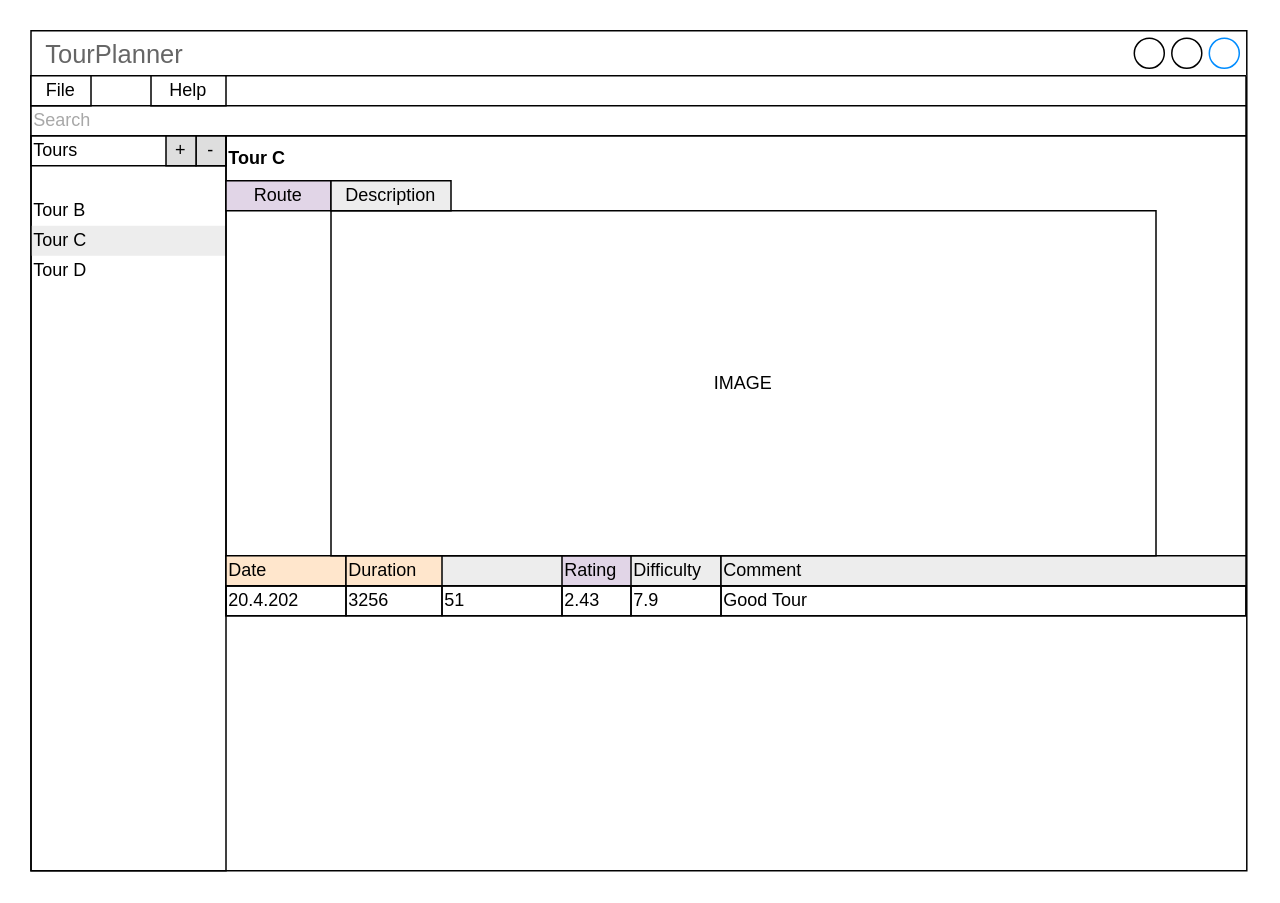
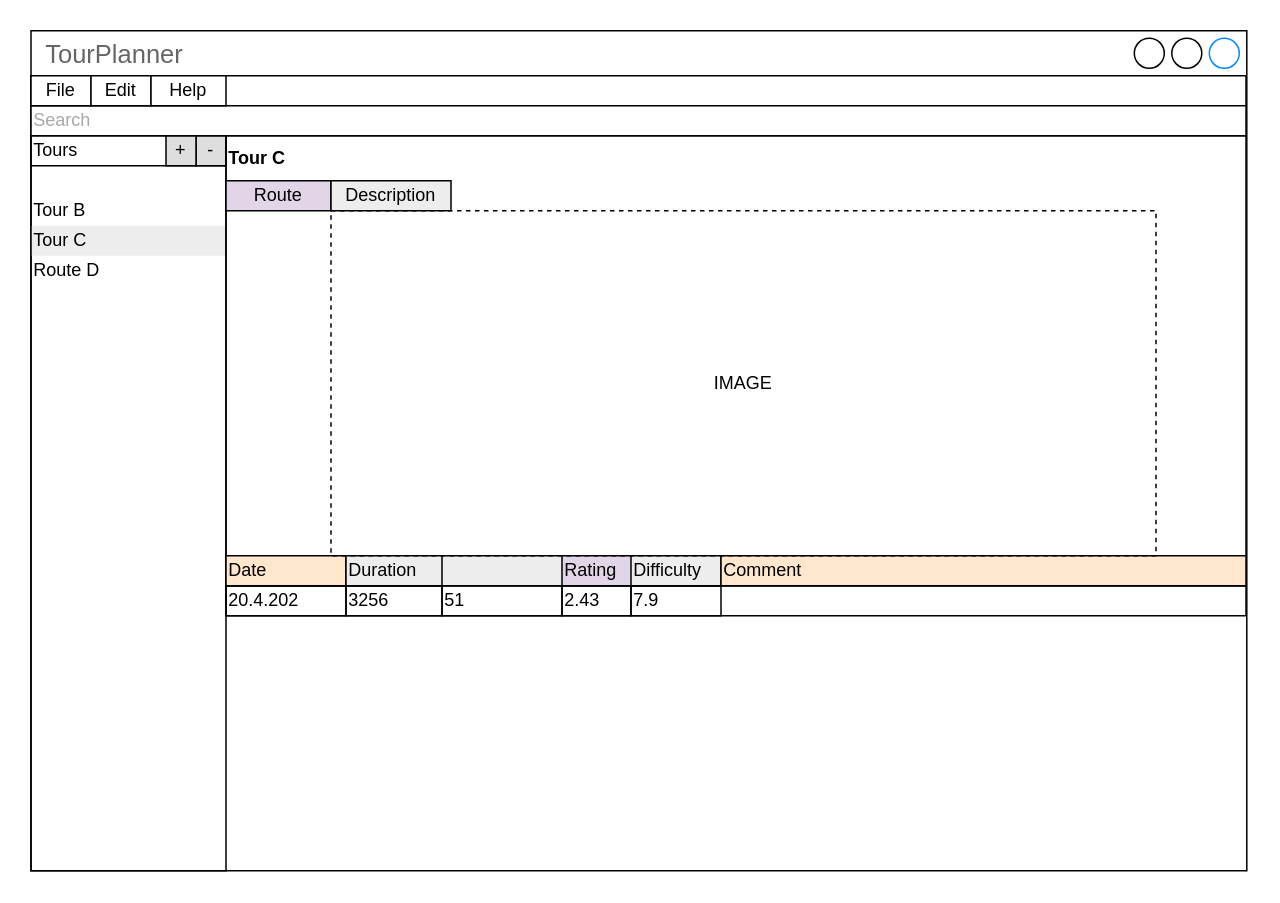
none -> (121, 91)
(62, 271) -> (67, 271)
(743, 383) -> (743, 383)
(394, 571) -> (394, 571)
(983, 571) -> (983, 571)
(983, 601) -> none
